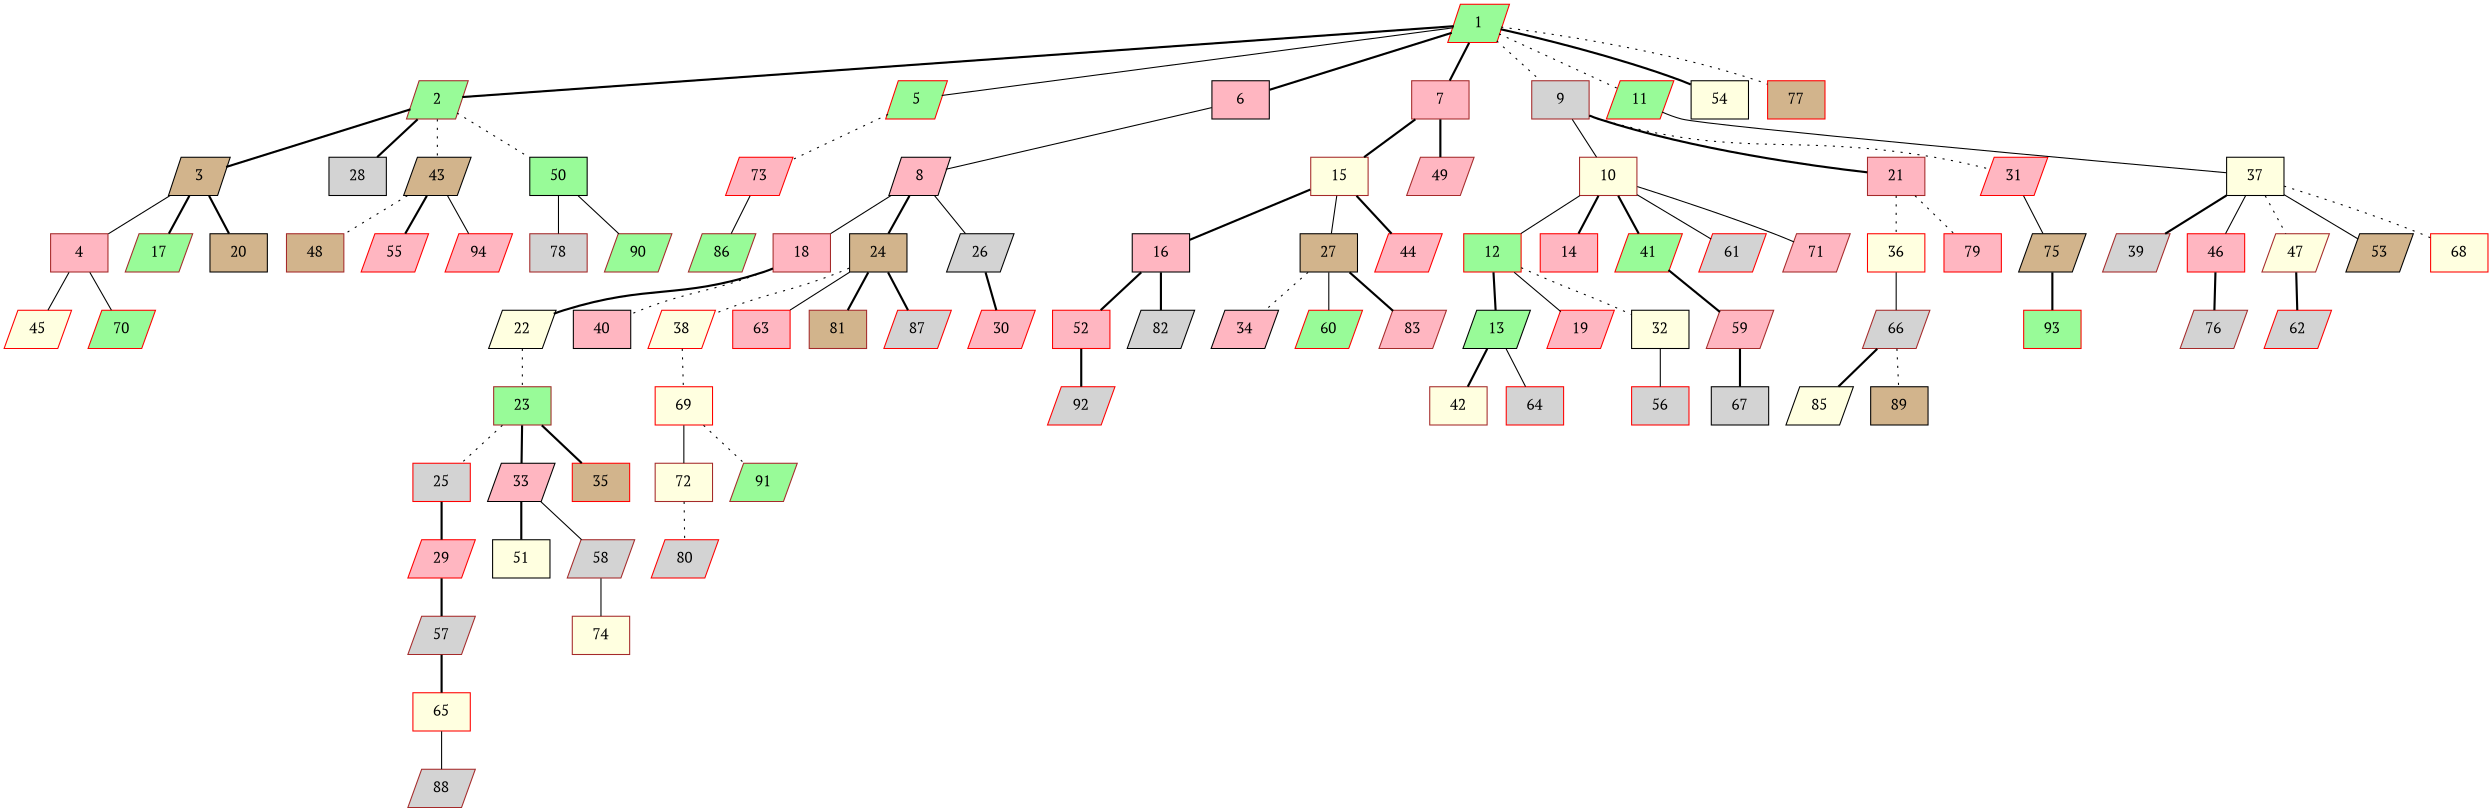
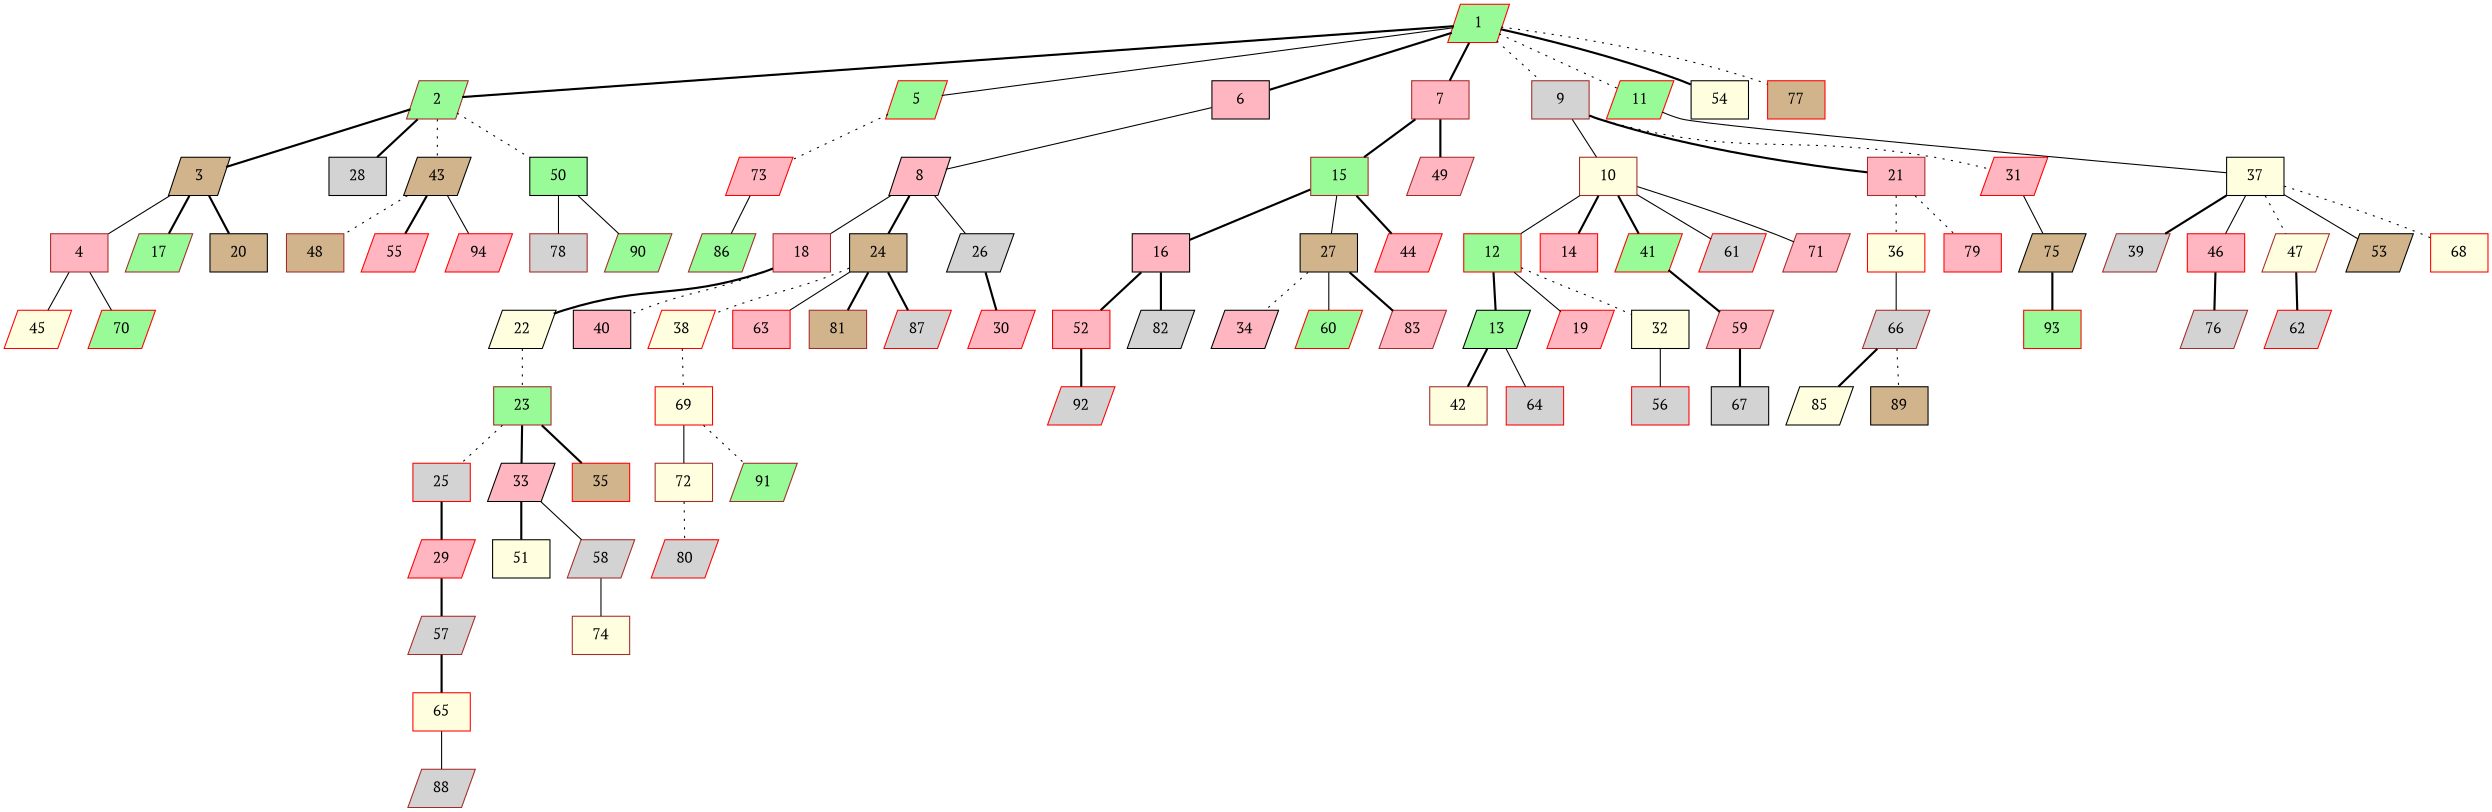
(1339, 176) -> (1339, 176)
